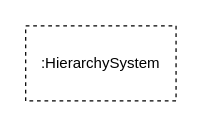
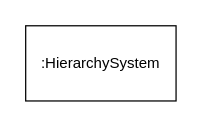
(101, 63) -> (101, 63)
